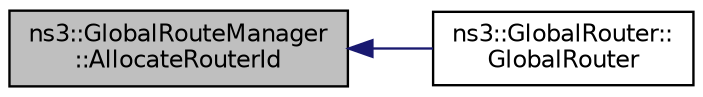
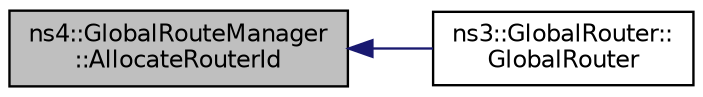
(179, 49) -> (179, 49)
